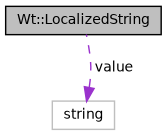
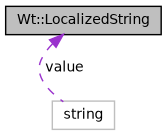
(91, 61) -> (40, 75)
